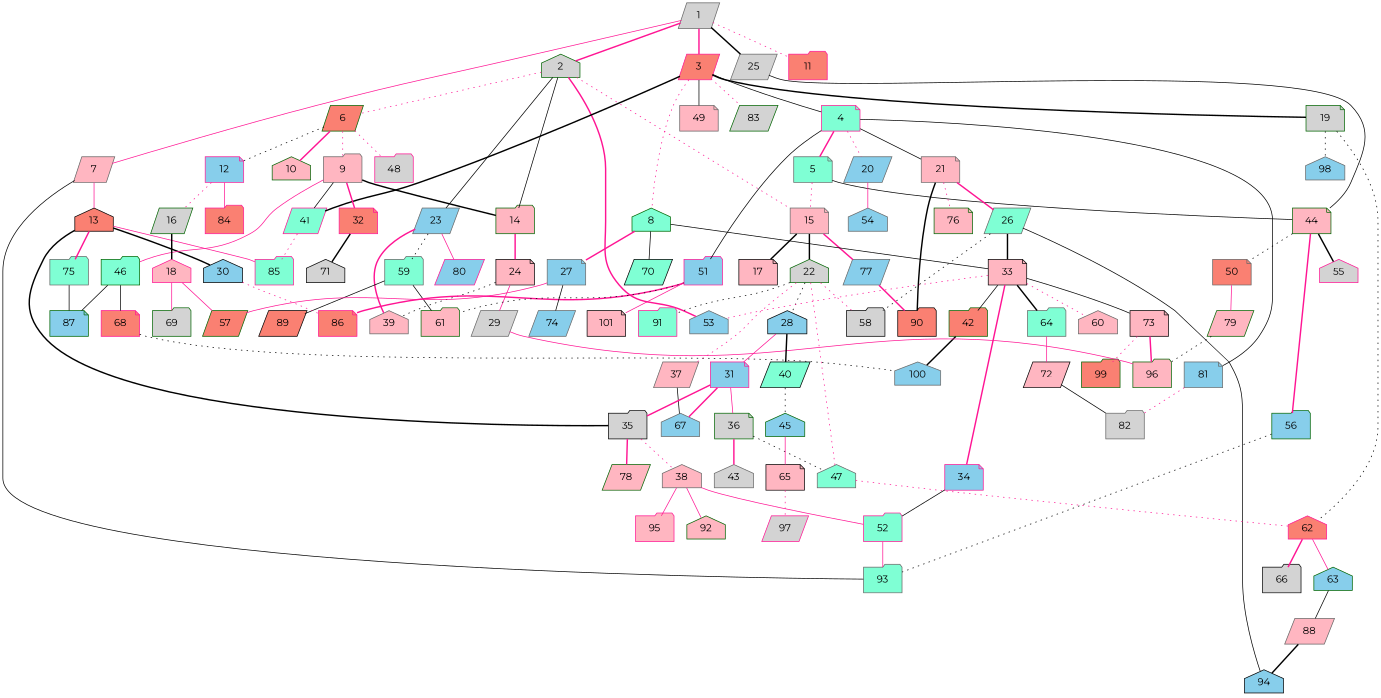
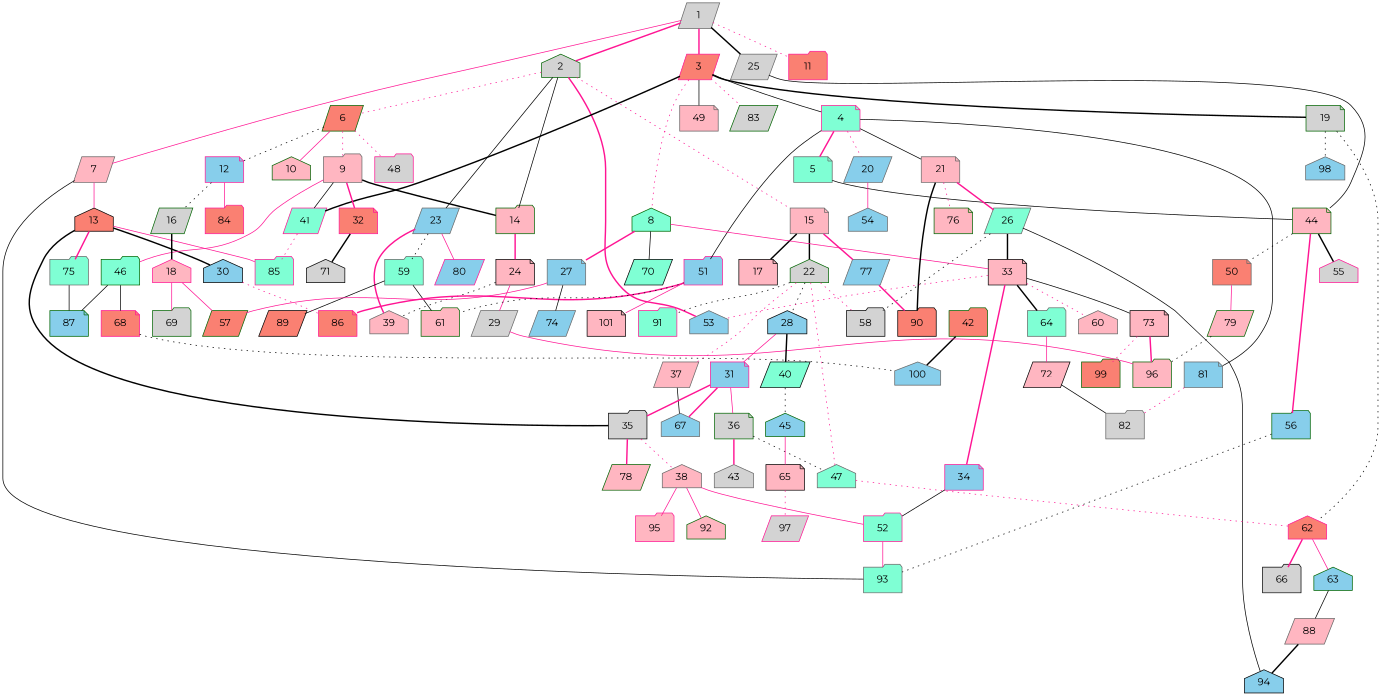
(315, 146) -> (315, 146)
(198, 195) -> (198, 195)
(811, 195) -> none
(829, 247) -> (829, 247)
(988, 298) -> none
